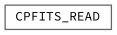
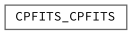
(58, 17) -> (66, 17)
